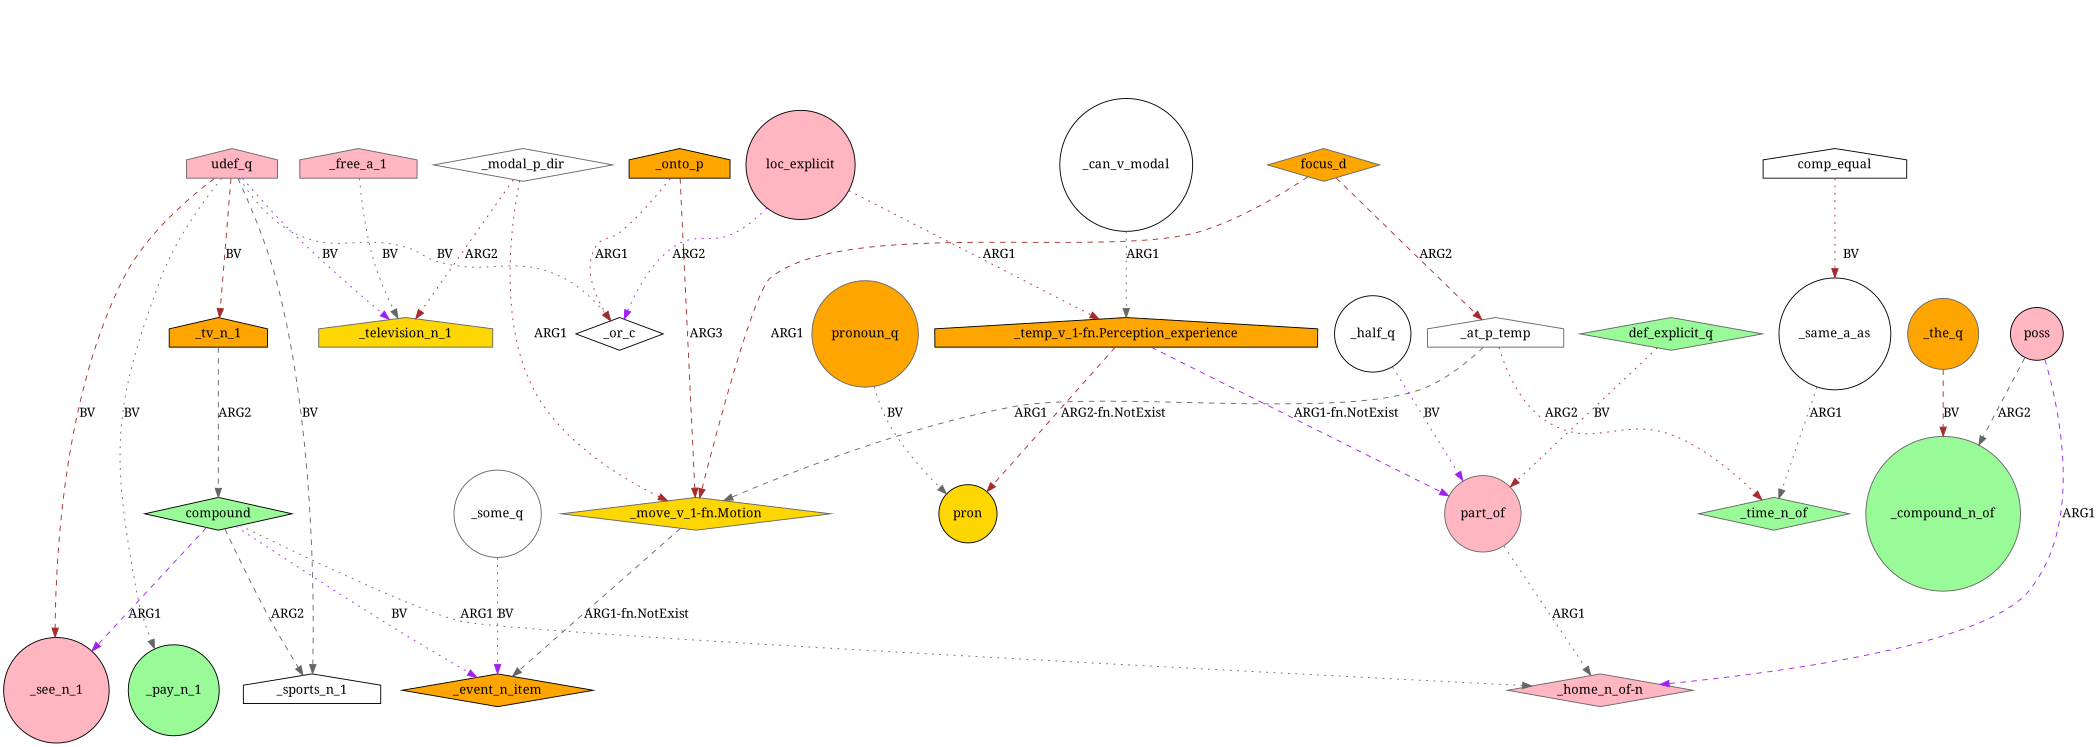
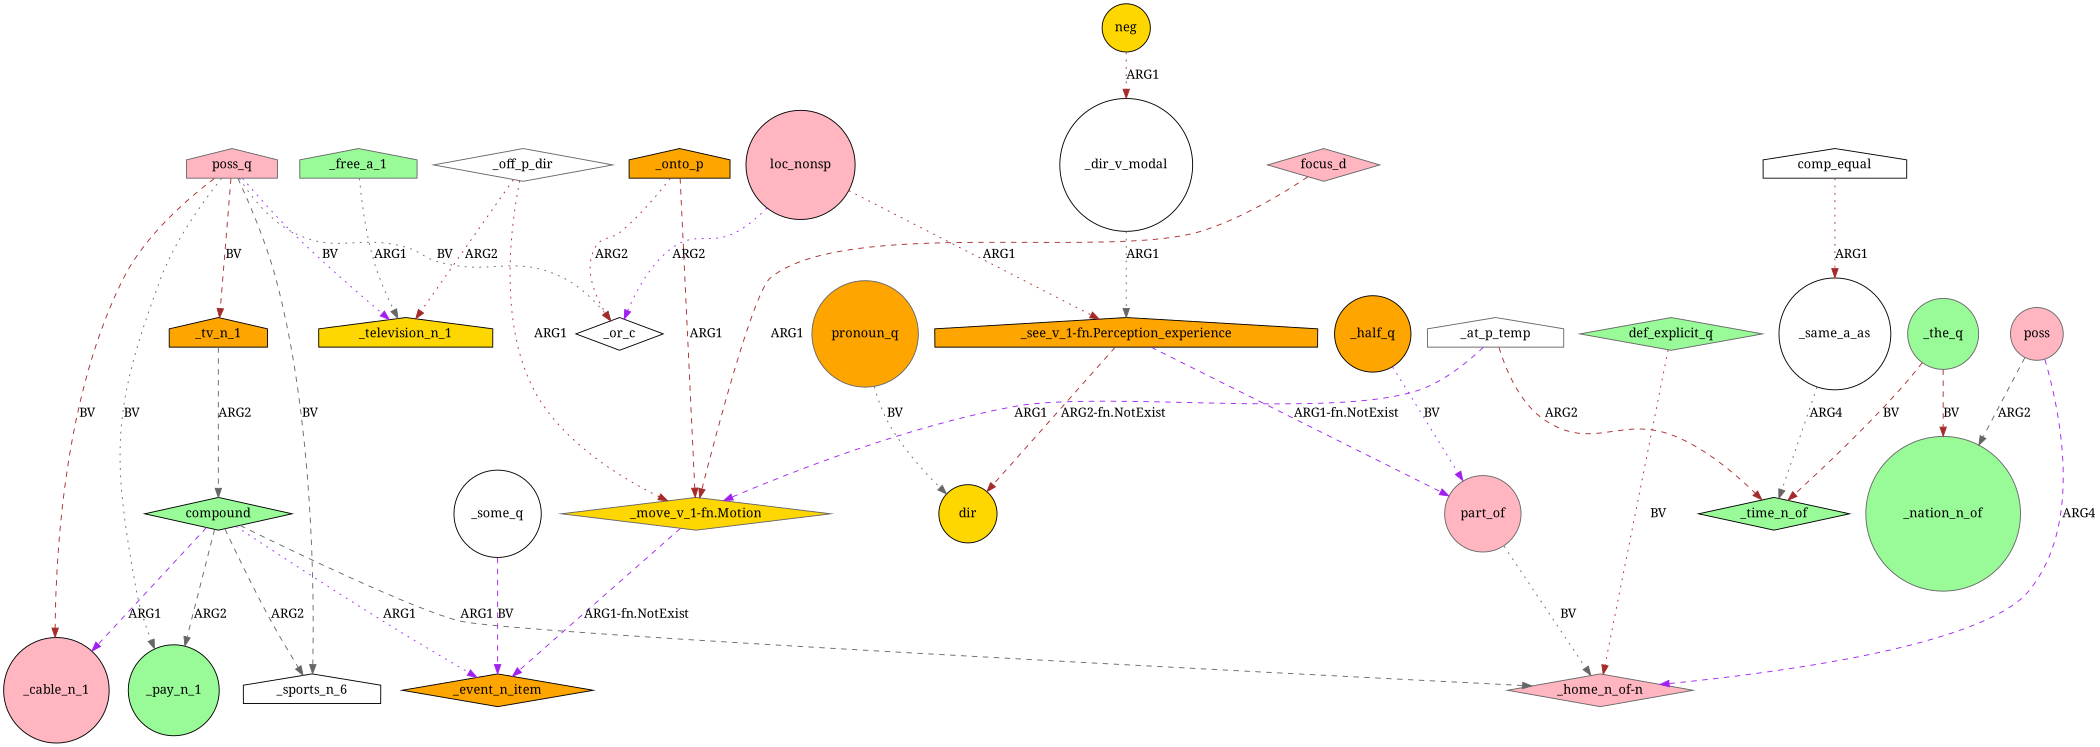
none -> (1126, 28)
(232, 165) -> (232, 165)
(358, 165) -> (358, 165)
(523, 165) -> (523, 165)
(801, 165) -> (801, 165)
(1126, 165) -> (1126, 165)
(1324, 165) -> (1324, 165)
(1406, 246) -> none
(391, 255) -> (391, 255)
(612, 255) -> (612, 255)
(1852, 255) -> (1852, 255)
(406, 334) -> (406, 334)
(706, 334) -> (706, 334)
(1126, 334) -> (1126, 334)
(1373, 334) -> (1373, 334)
(1943, 334) -> (1943, 334)
(2037, 334) -> (2037, 334)
(1108, 401) -> (1108, 401)
(1826, 413) -> (1826, 413)
(1587, 414) -> (1637, 508)
none -> (1861, 430)
(1615, 431) -> (1615, 431)
(498, 514) -> (498, 514)
(968, 514) -> (968, 514)
(1774, 514) -> (1774, 514)
(1943, 514) -> (1943, 514)
(2079, 514) -> (2079, 514)
none -> (201, 583)
(600, 599) -> (600, 599)
(498, 611) -> (498, 611)
(400, 614) -> (400, 614)
(1569, 614) -> (1569, 614)
(871, 651) -> (871, 651)
(56, 690) -> (56, 690)
(312, 690) -> (312, 690)
